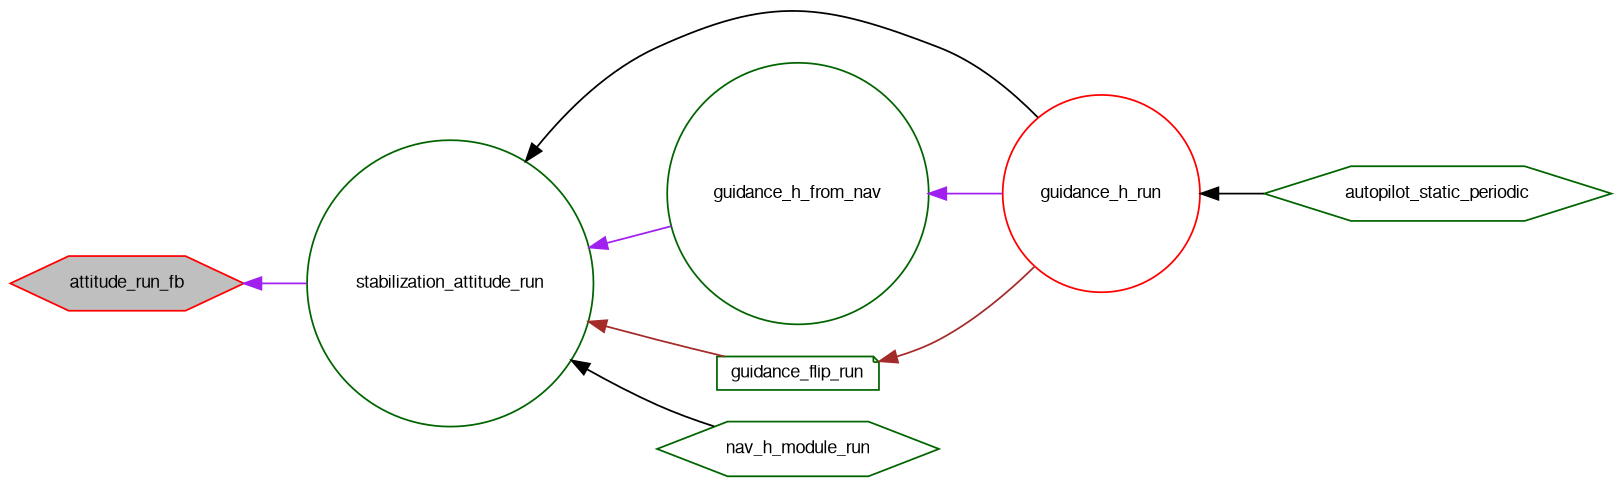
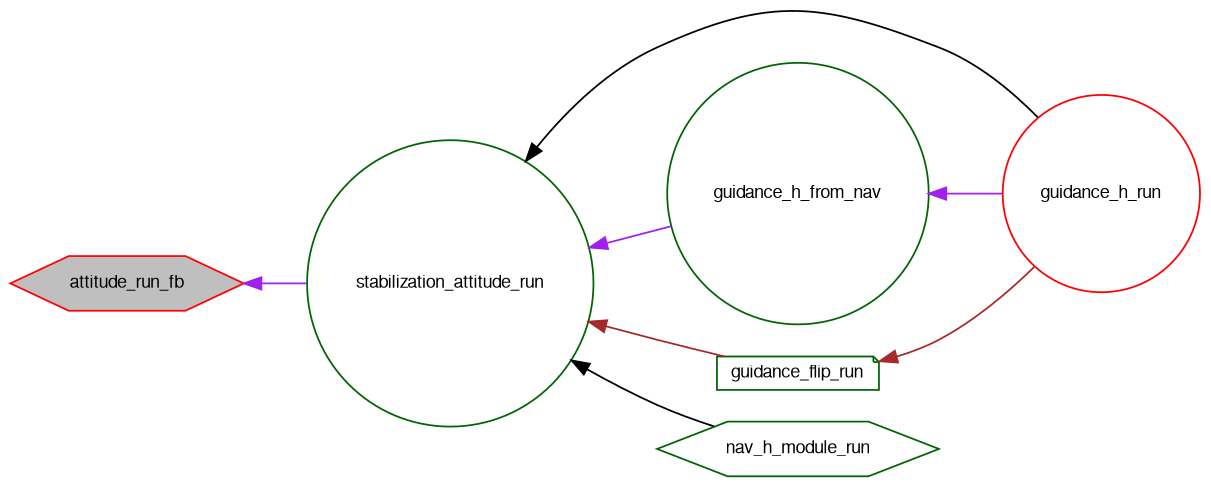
(1438, 194) -> none
